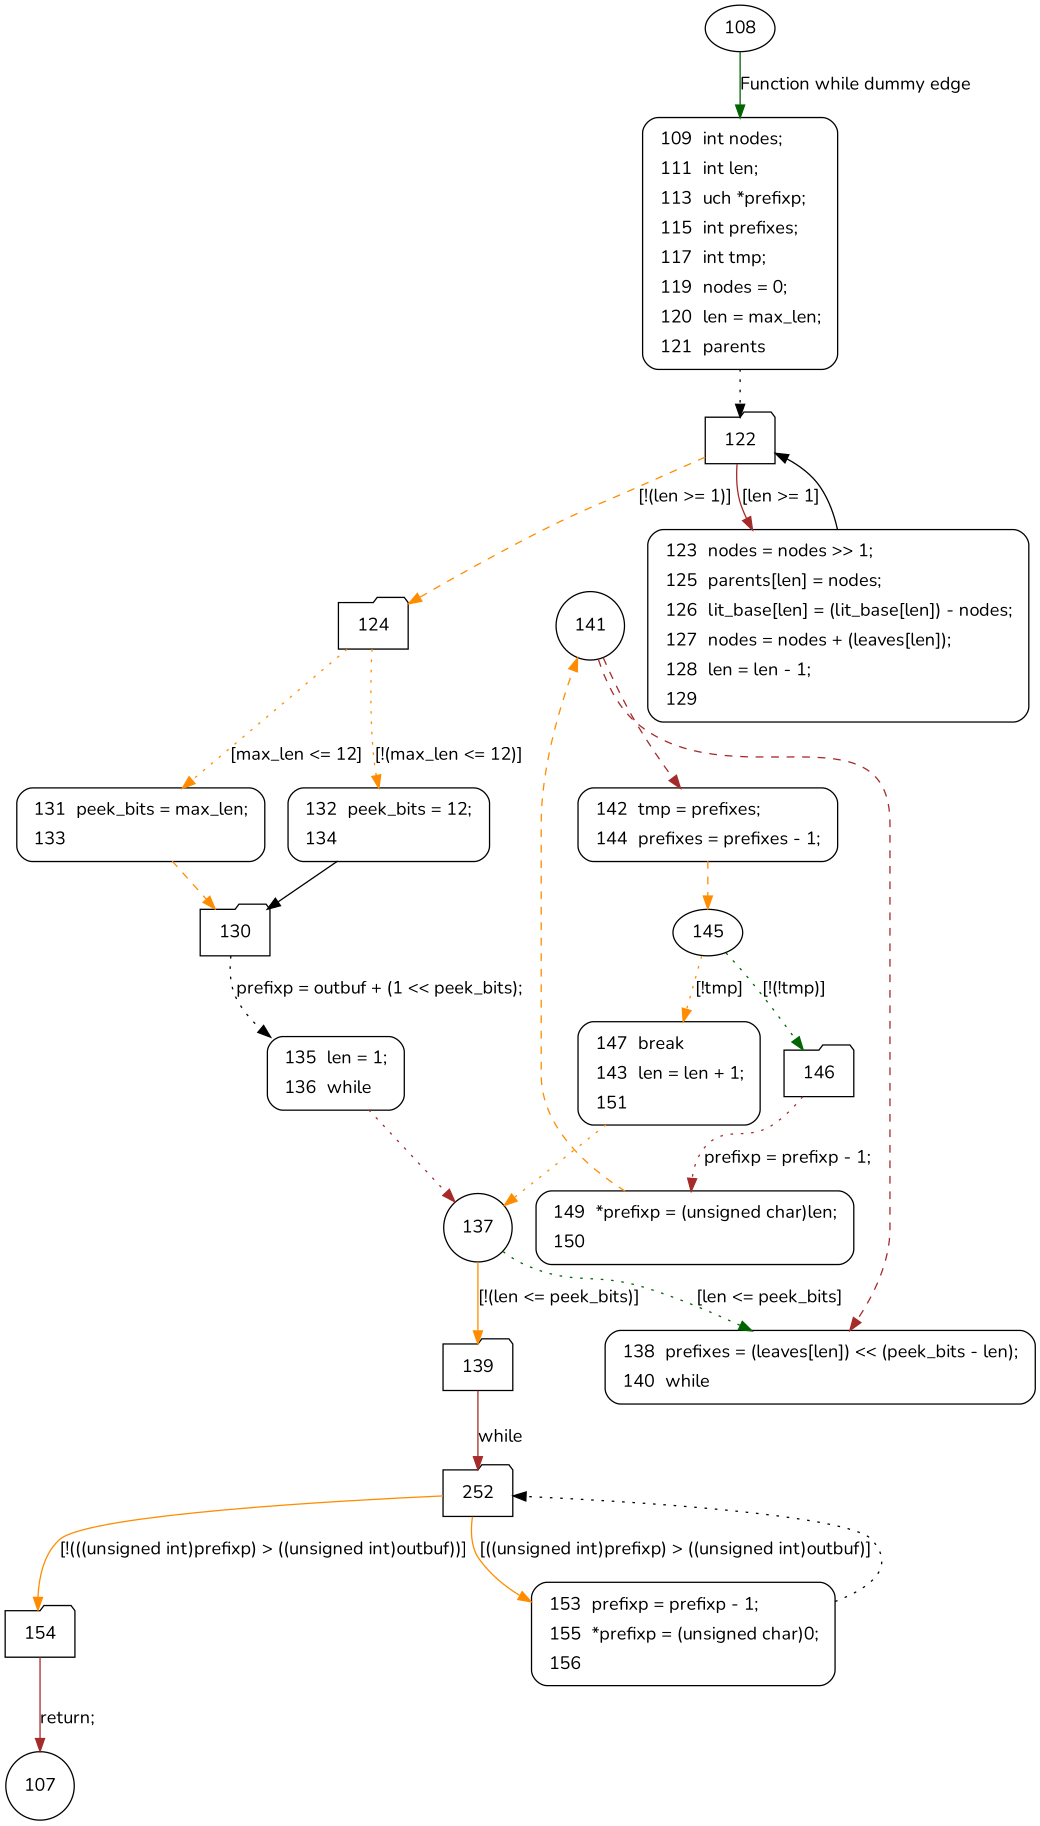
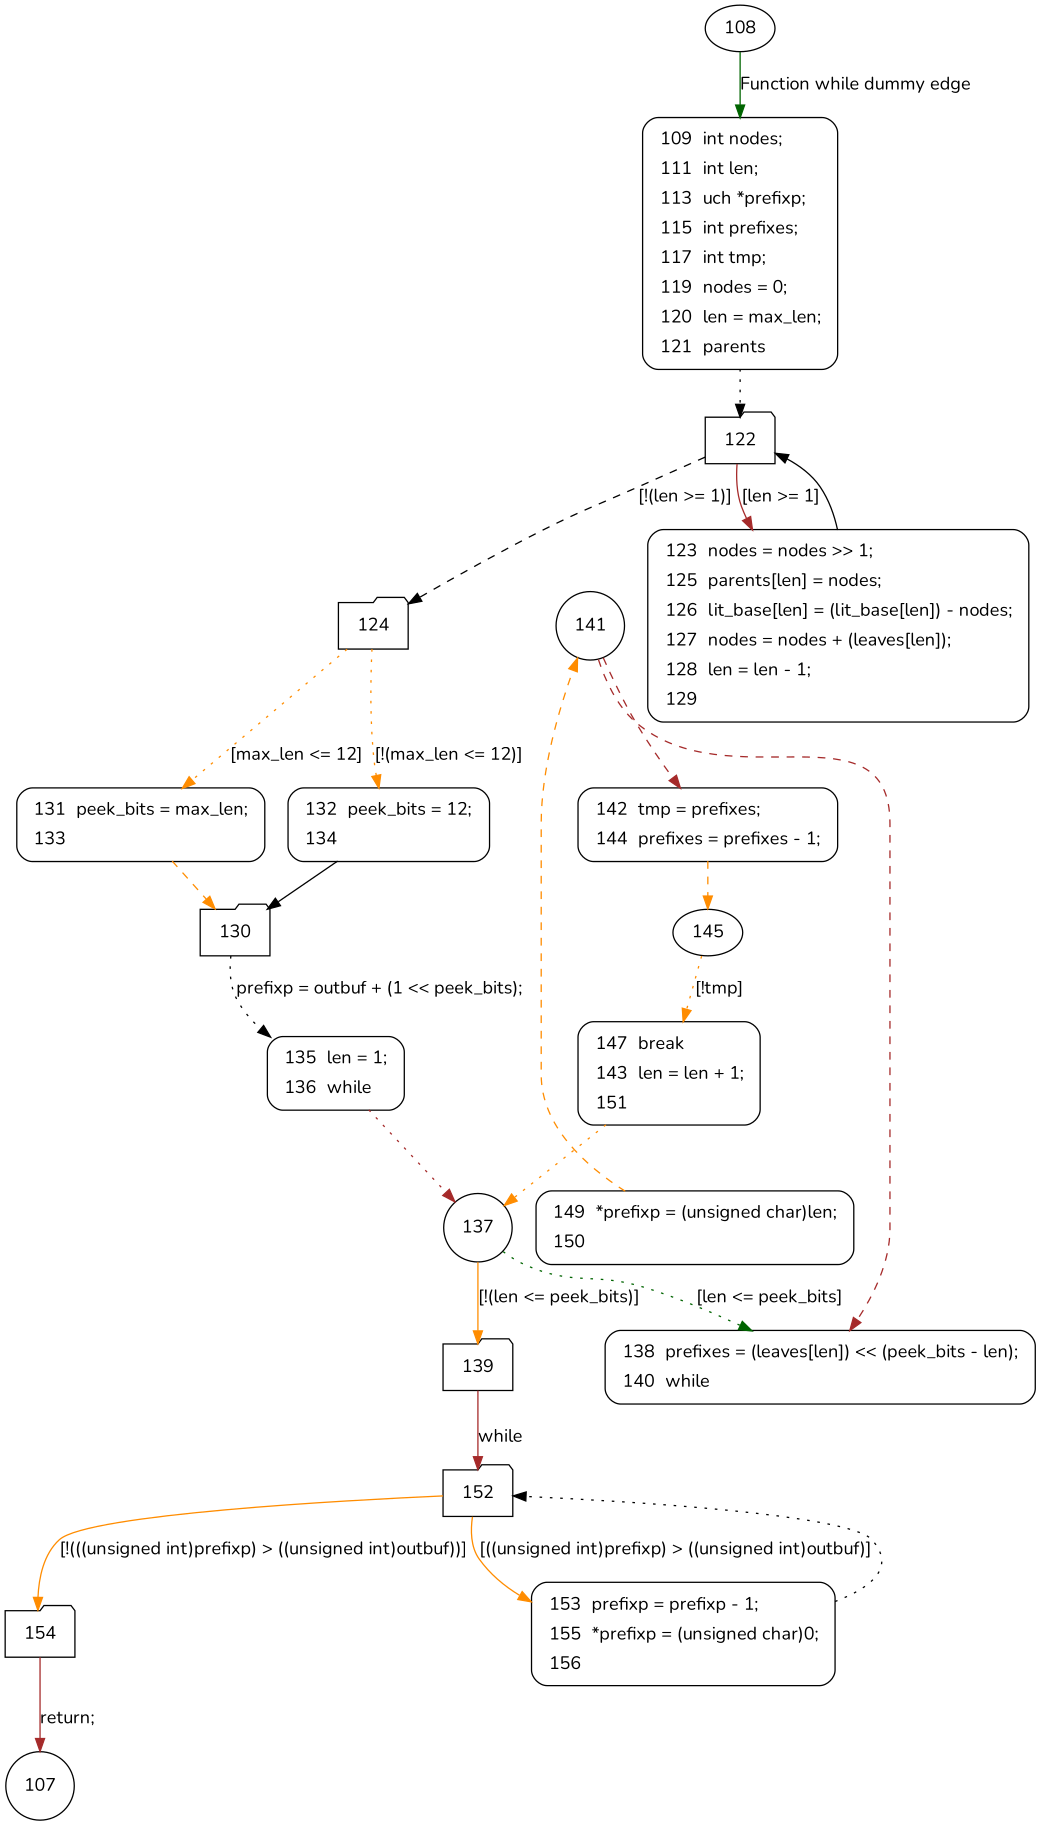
(560, 522) -> (560, 522)
(819, 1073) -> none
(478, 1493) -> (478, 1493)
